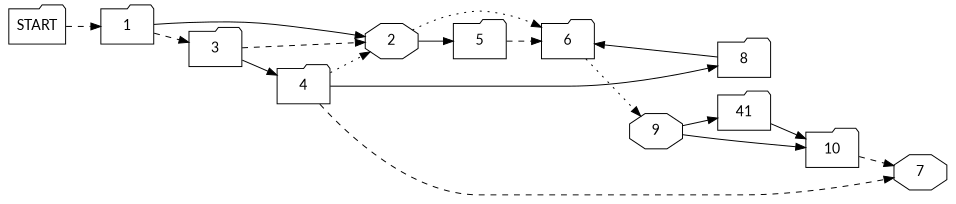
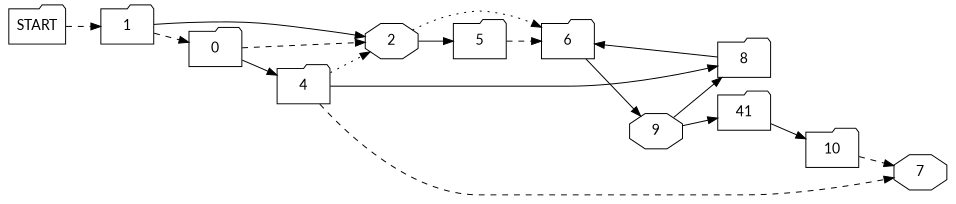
(215, 49) -> (215, 49)
(604, 78) -> (604, 78)
(739, 141) -> (694, 101)
